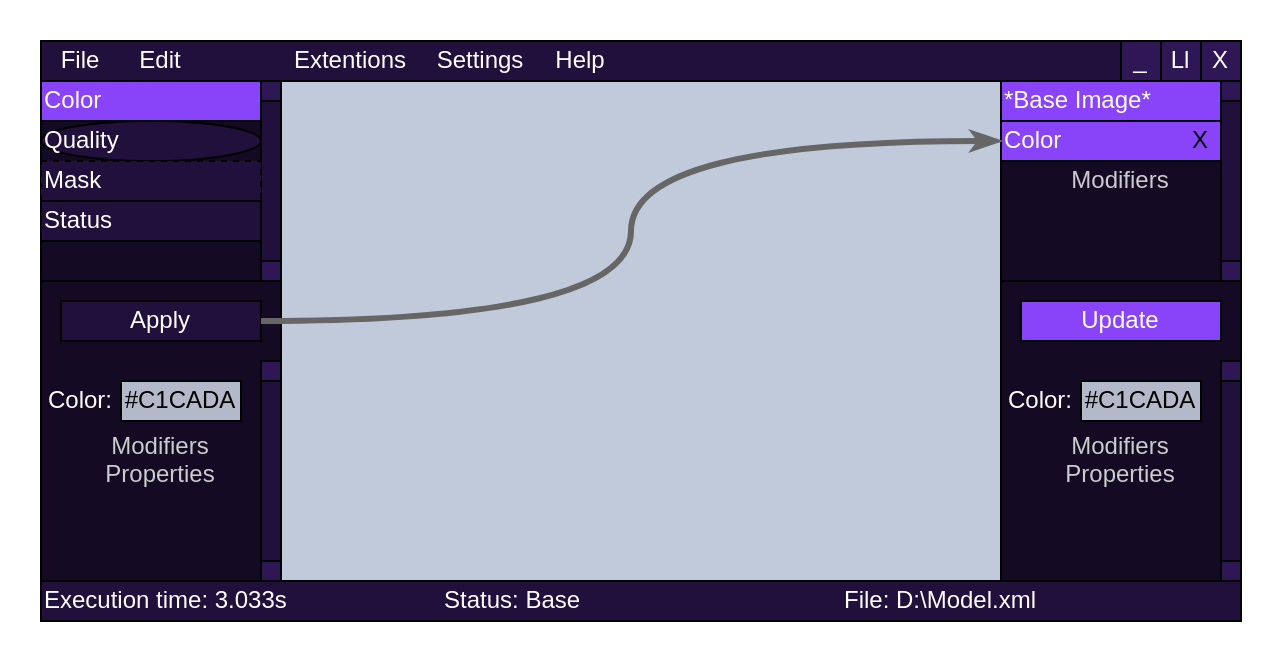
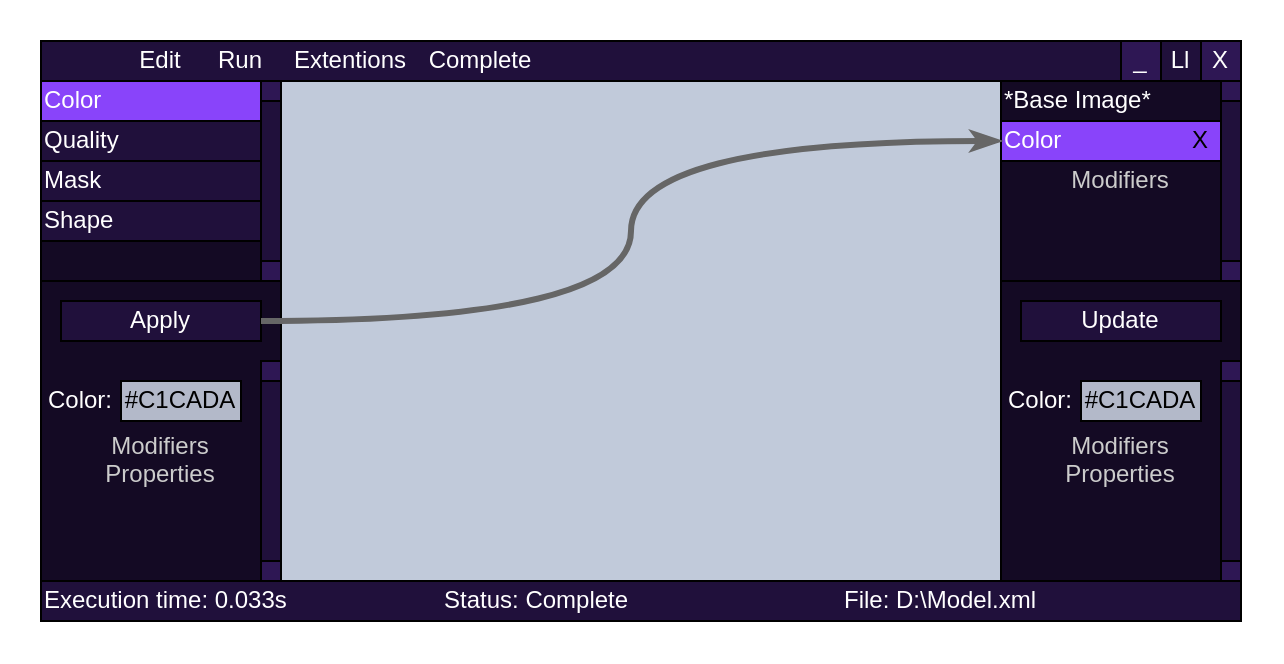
(81, 61) -> none
none -> (241, 61)
(481, 61) -> (481, 61)
(581, 61) -> none
(1181, 61) -> (1181, 61)
(1111, 101) -> (1111, 101)
(151, 141) -> (151, 141)
(151, 181) -> (151, 181)
(85, 221) -> (79, 221)
(1121, 321) -> (1121, 321)
(174, 601) -> (174, 601)
(519, 601) -> (543, 601)
